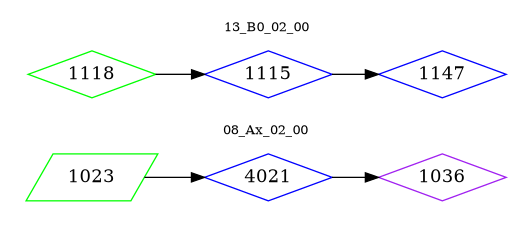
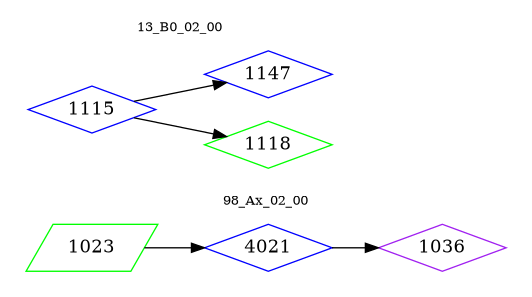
(173, 74) -> (174, 126)
(266, 131) -> (266, 201)
